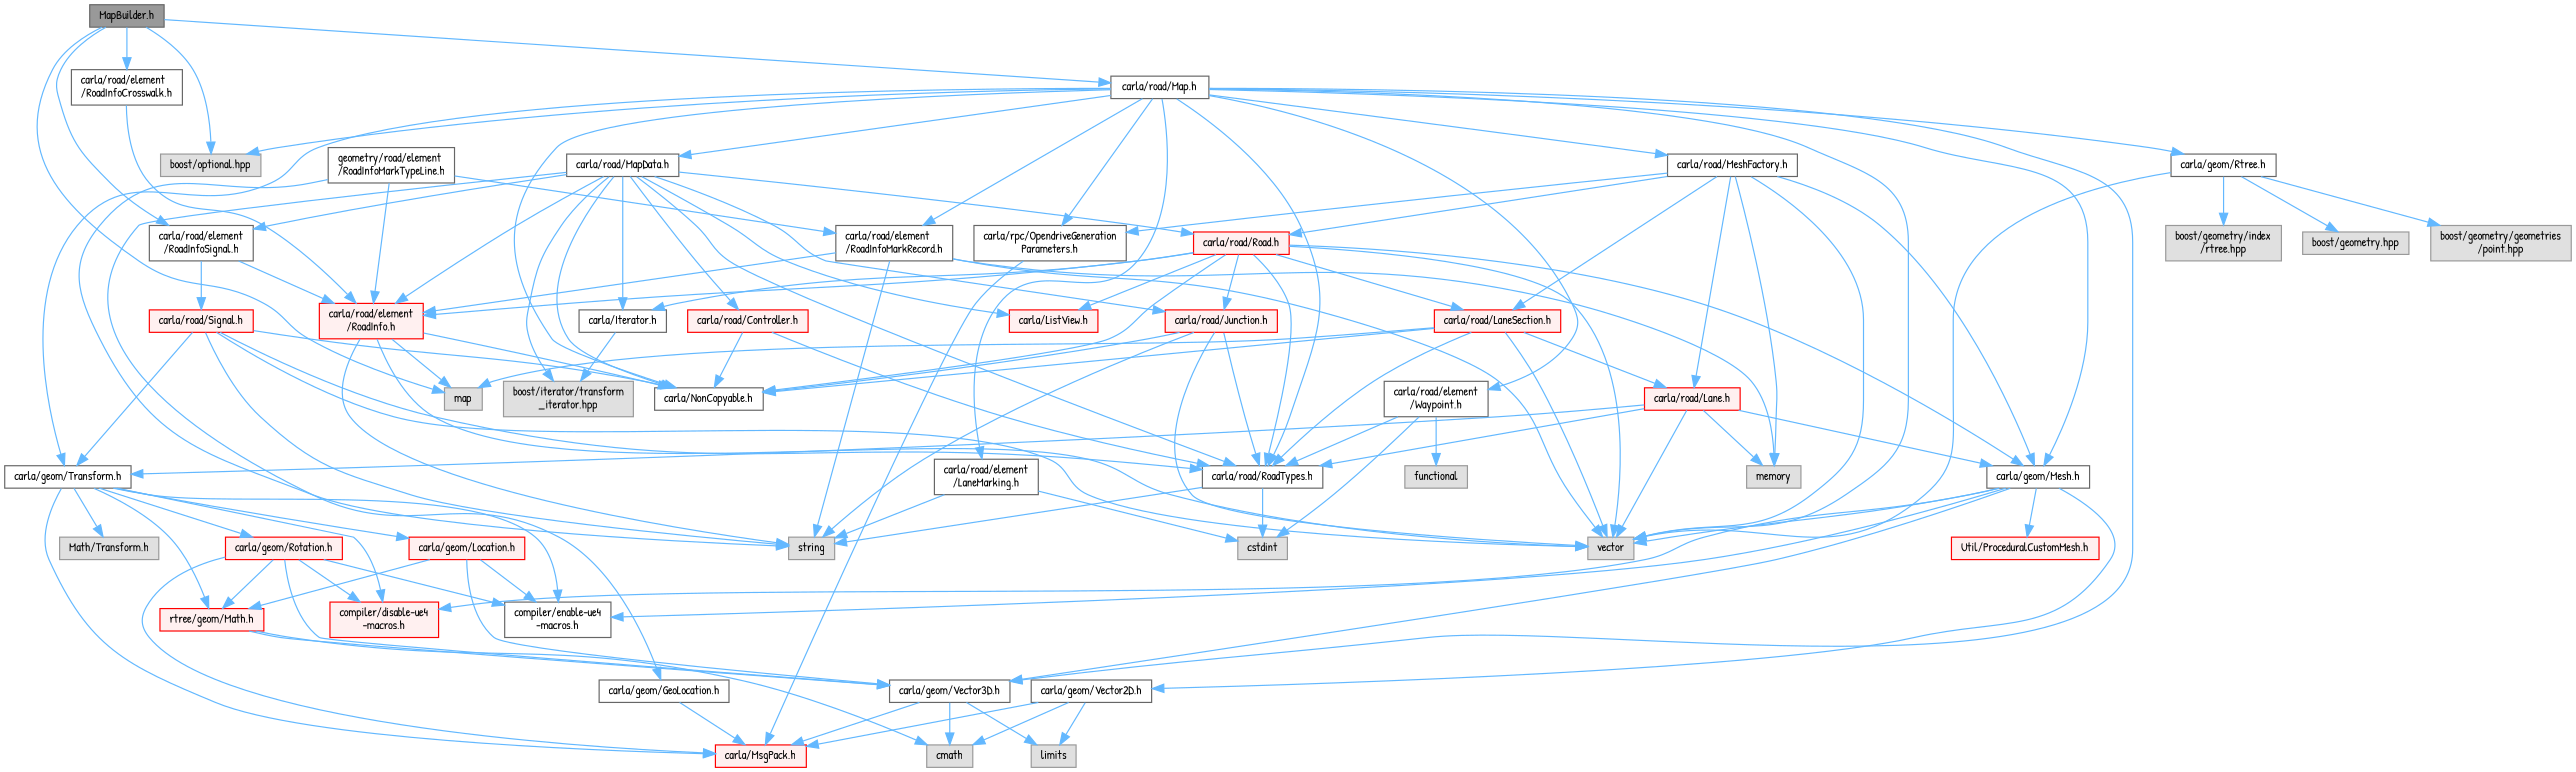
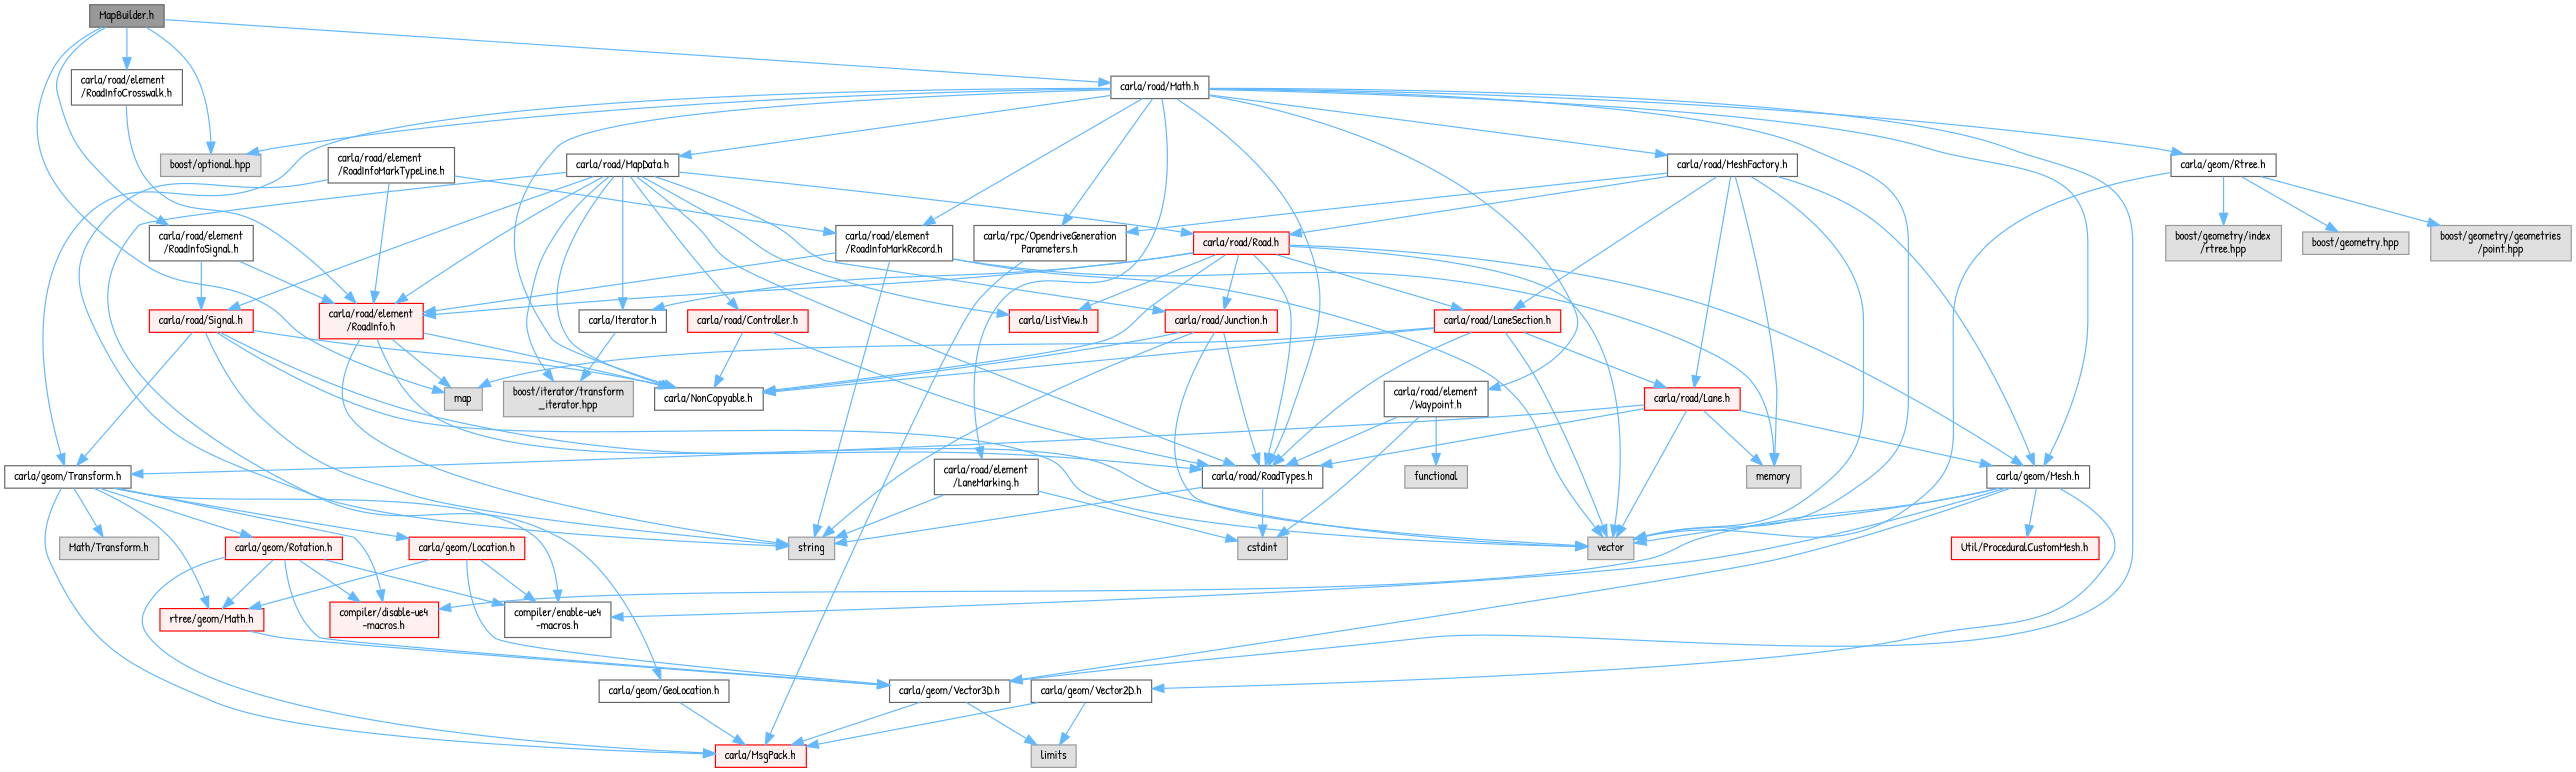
(1160, 87) -> (1160, 87)
(391, 165) -> (391, 165)
(416, 199) -> (416, 240)
(950, 756) -> none
